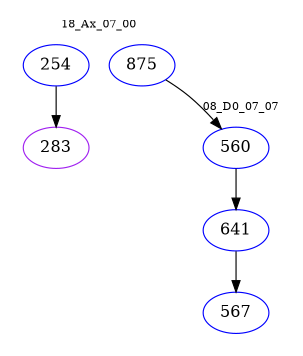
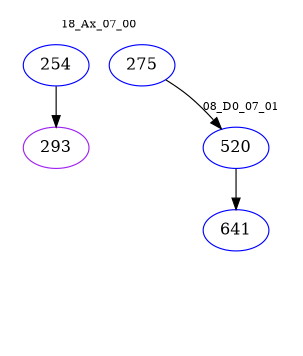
(142, 65) -> (142, 65)
(241, 107) -> (241, 107)
(56, 148) -> (56, 148)
(236, 148) -> (236, 148)
(236, 313) -> none
